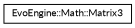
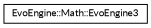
(68, 14) -> (76, 14)
